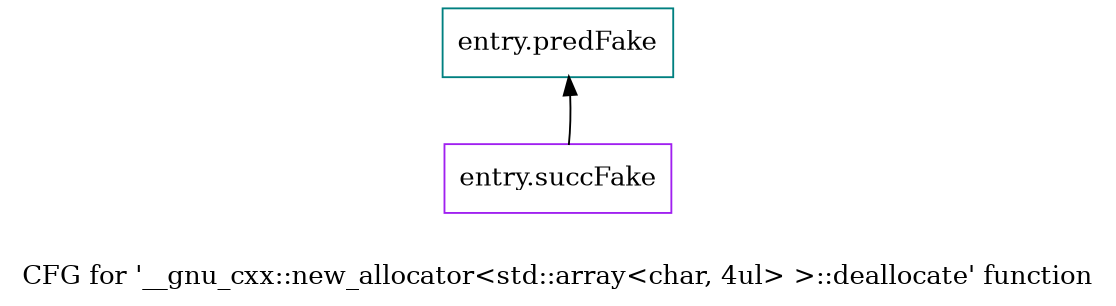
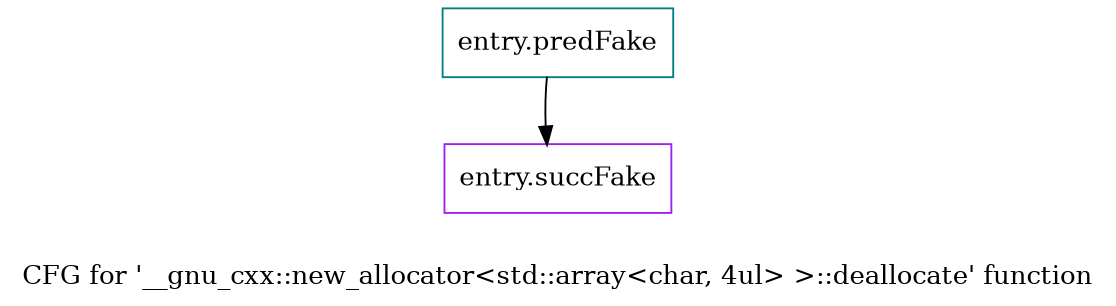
(570, 120) -> (545, 101)
